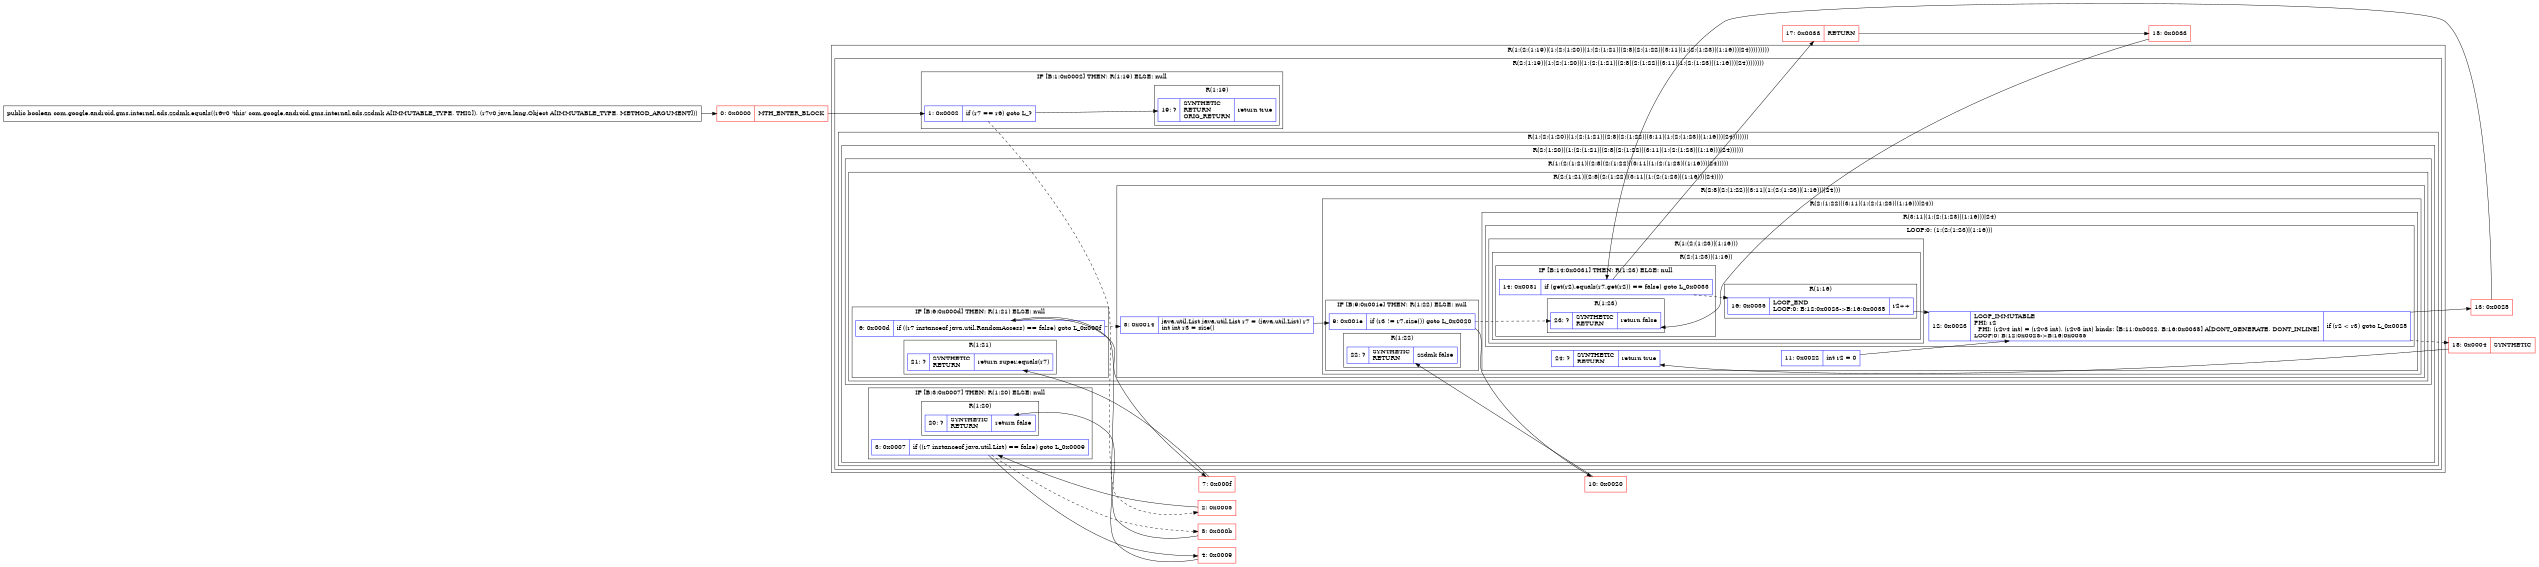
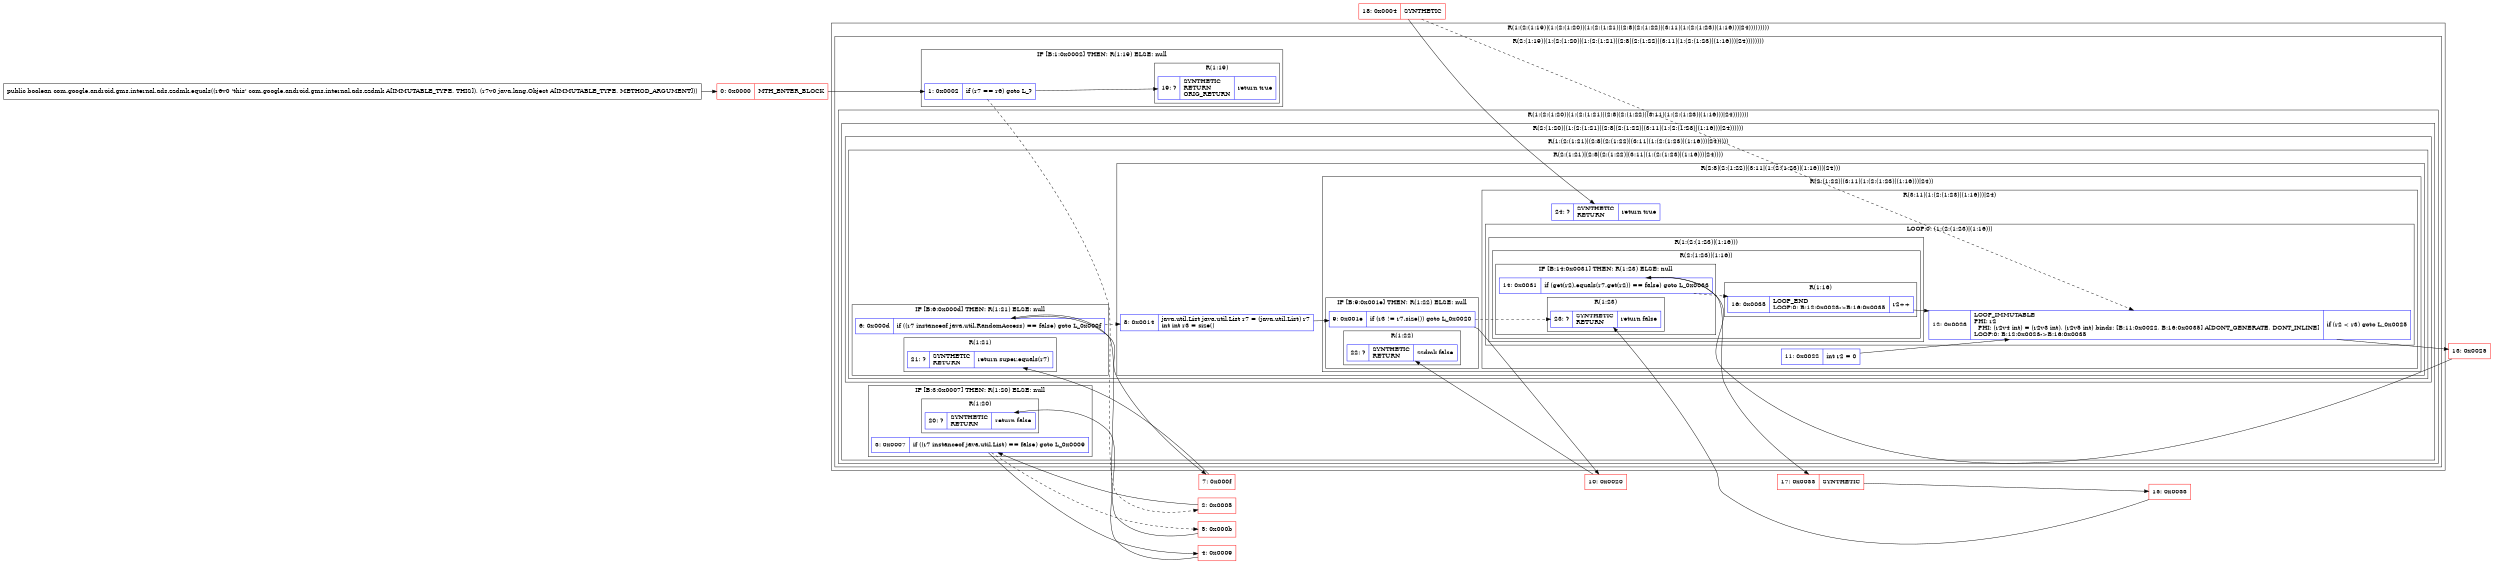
(1841, 33) -> (1841, 482)
(2427, 341) -> (1758, 157)
